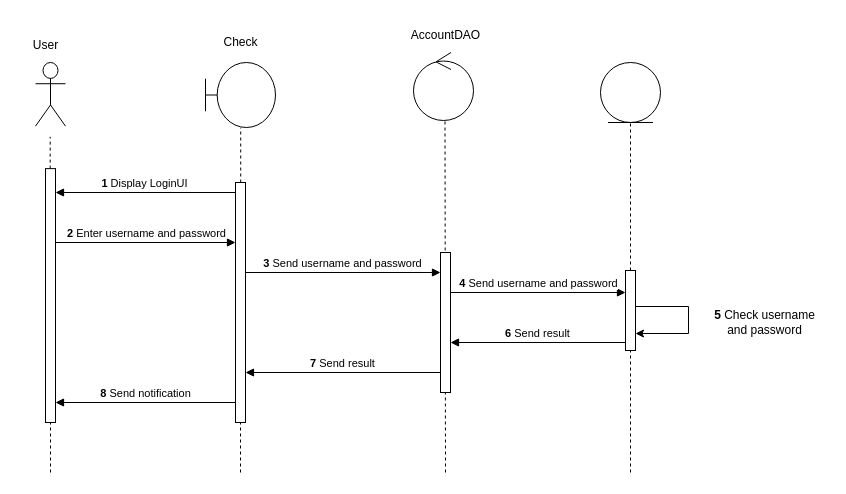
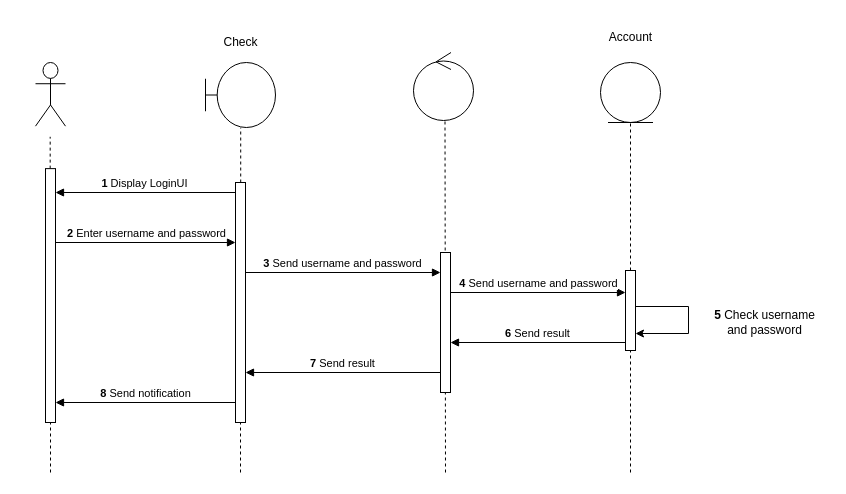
(446, 36) -> none
none -> (631, 38)
(46, 46) -> none
